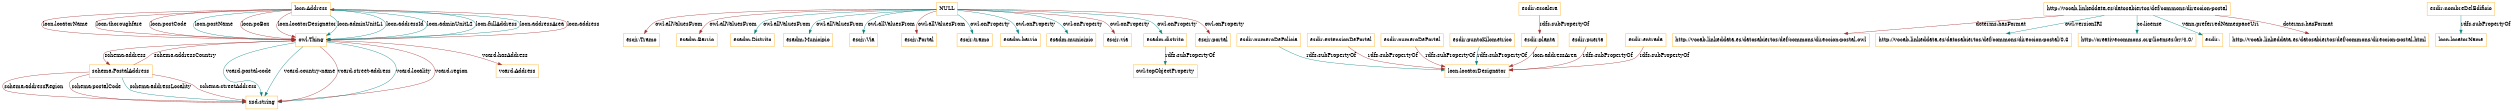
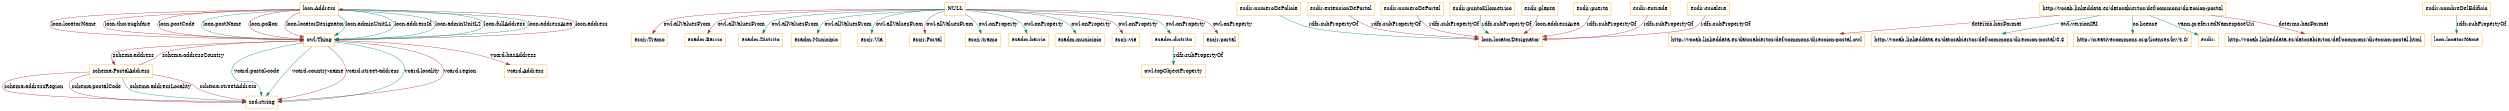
(1540, 23) -> (1629, 35)
